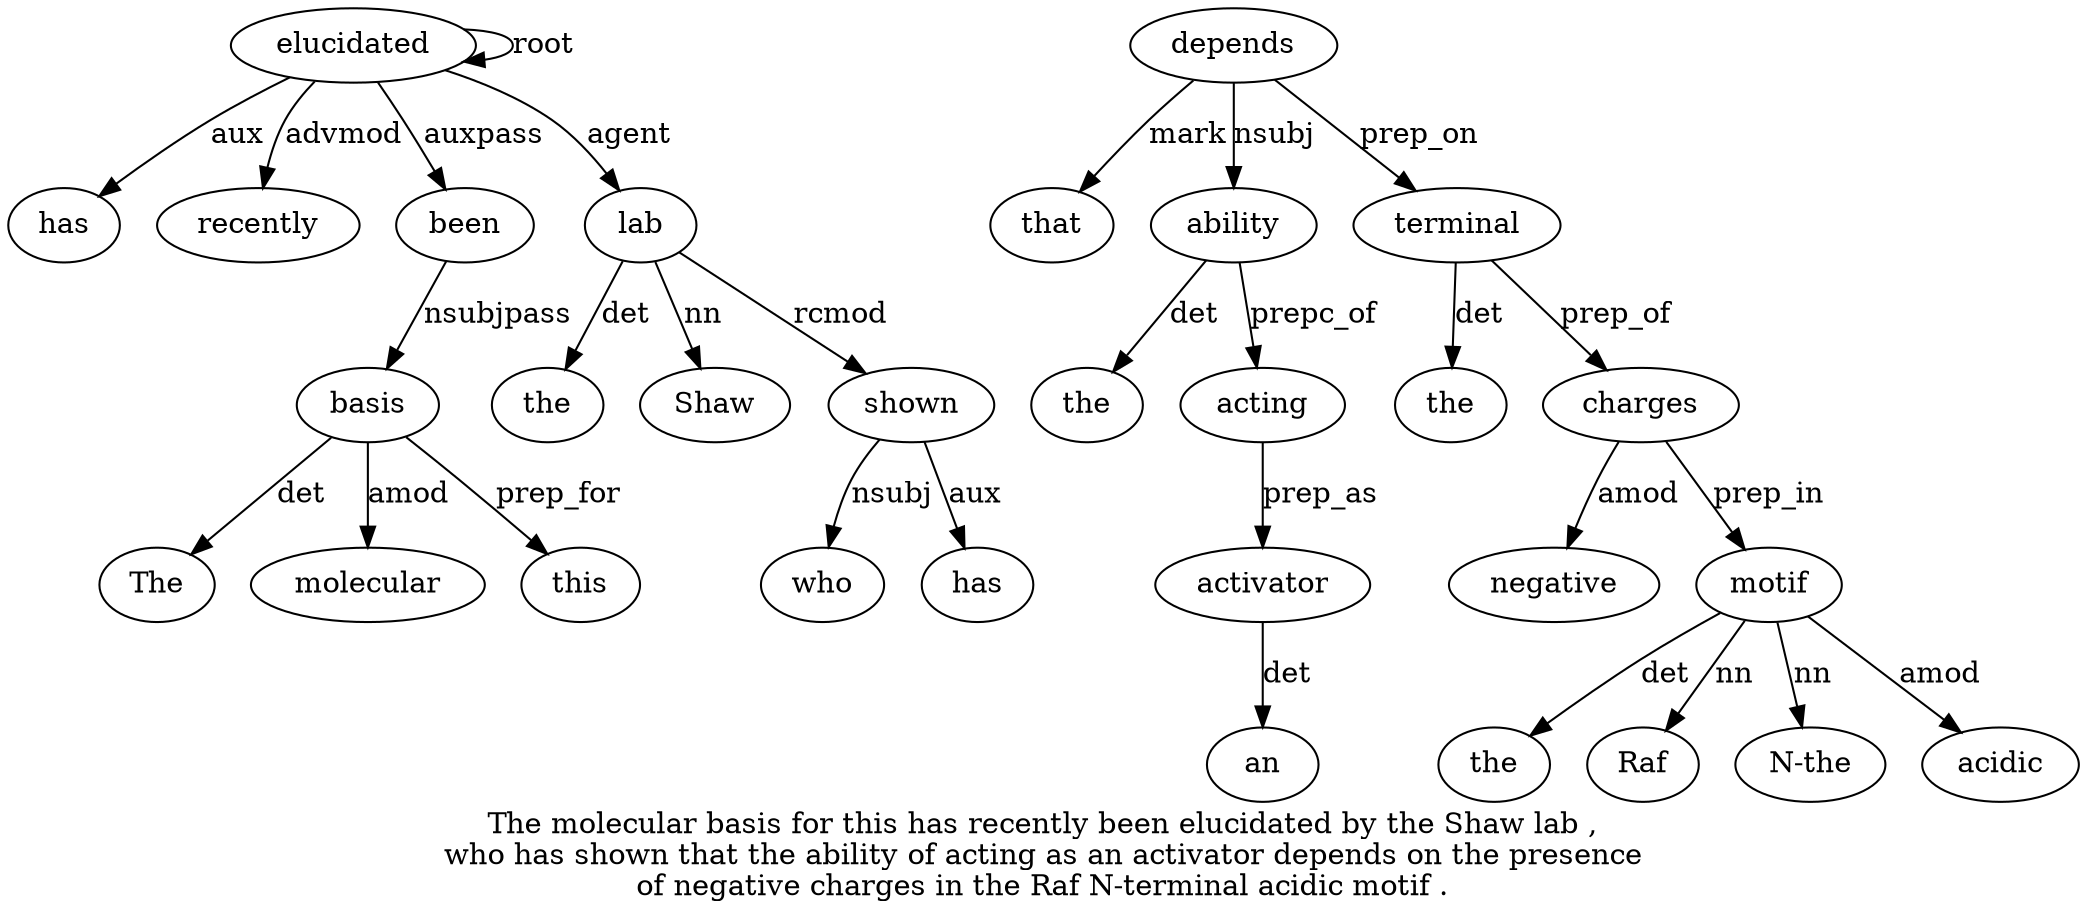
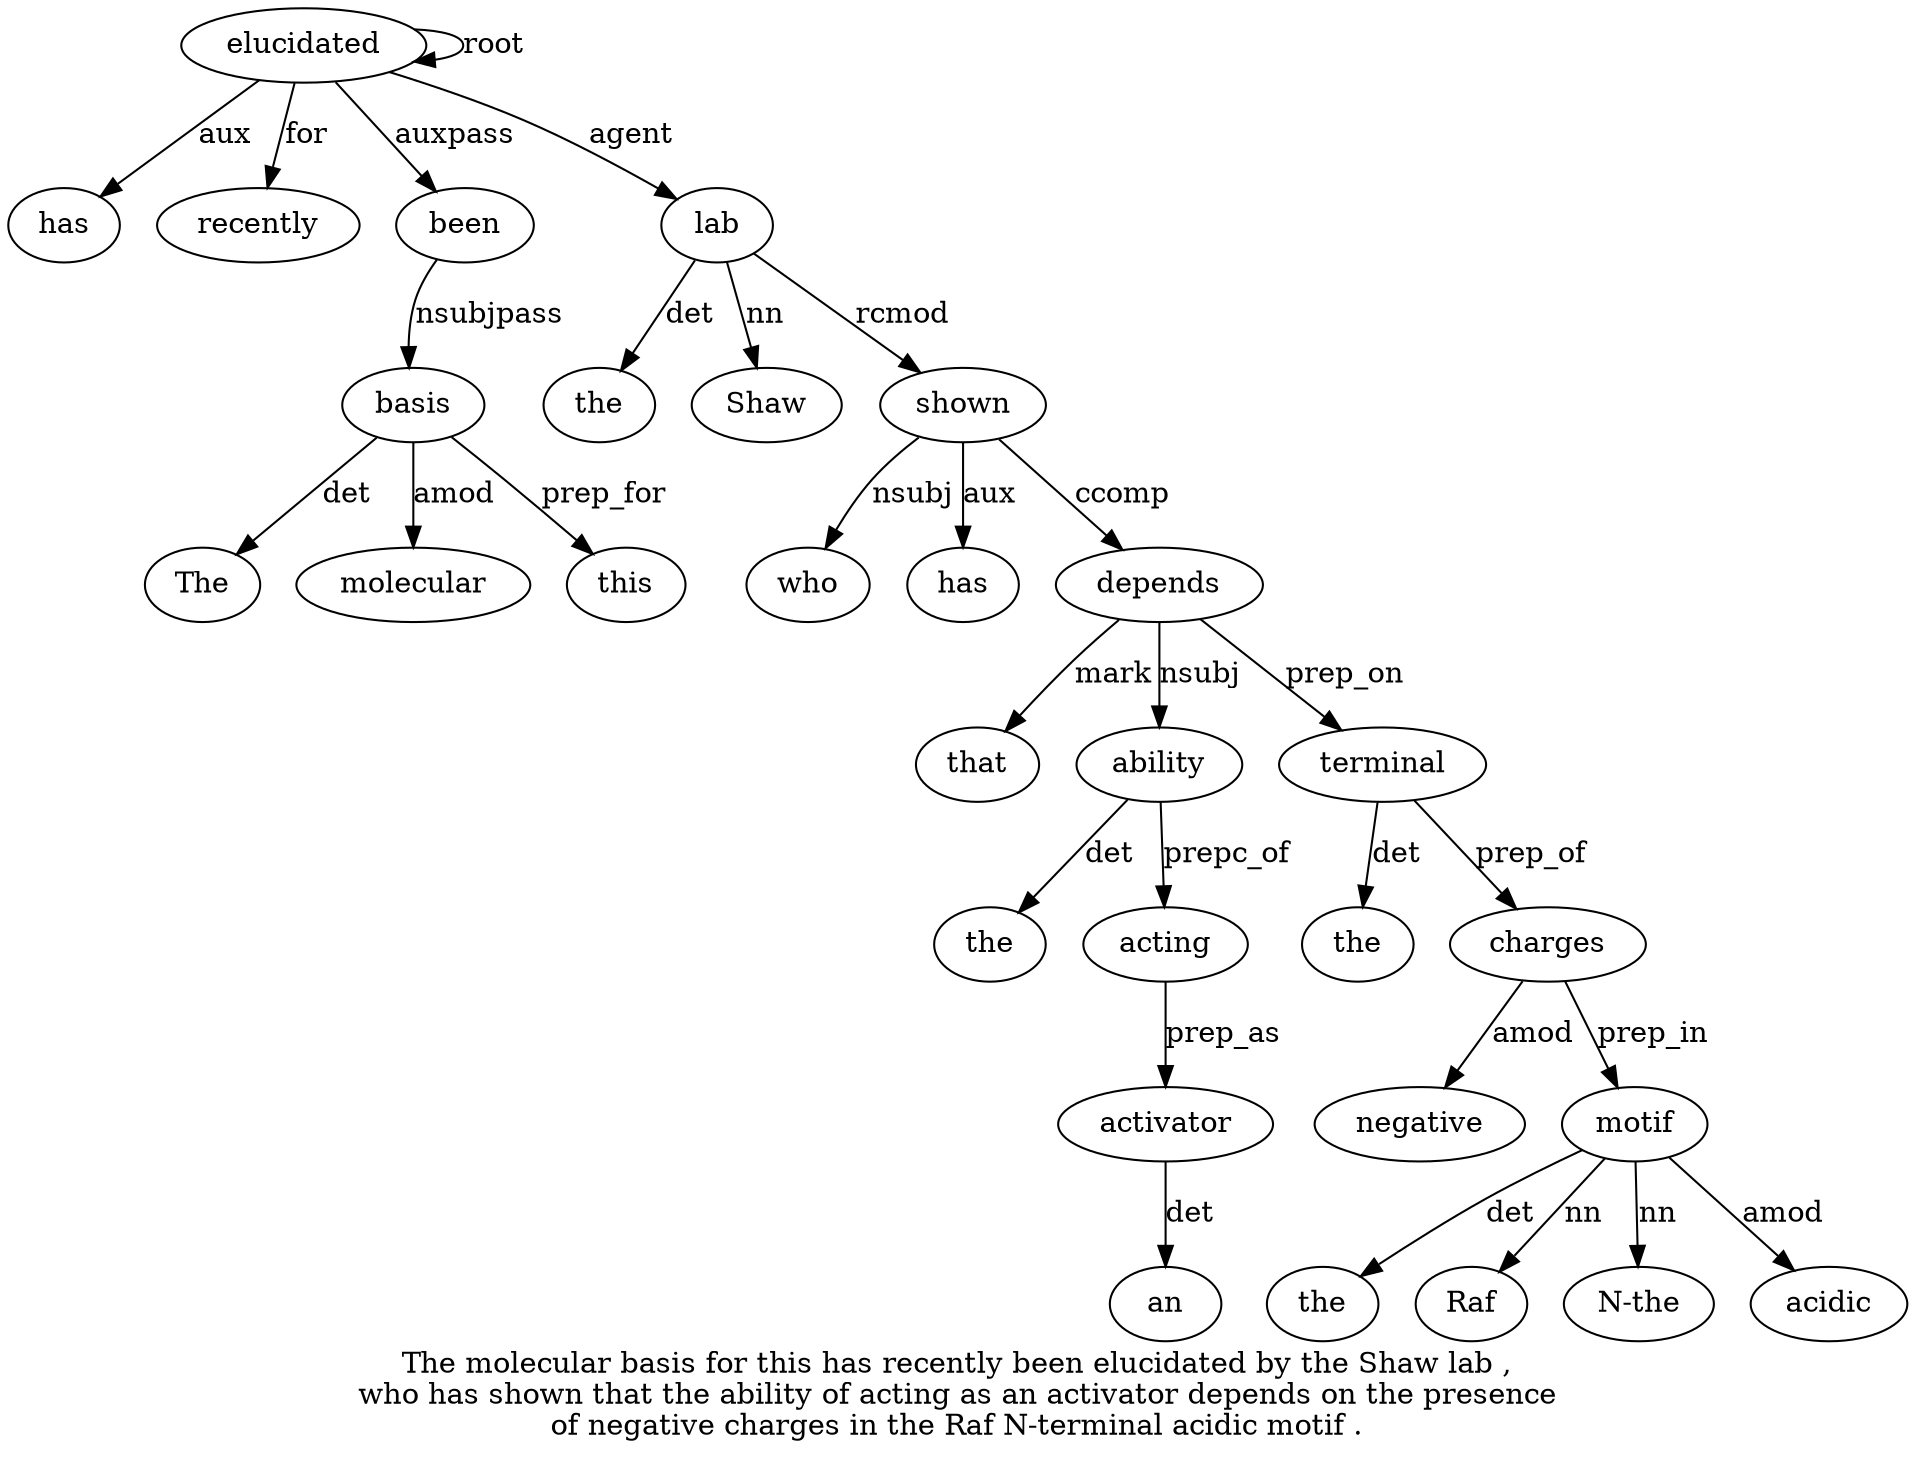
(344, 135) -> (307, 135)
none -> (1053, 487)
